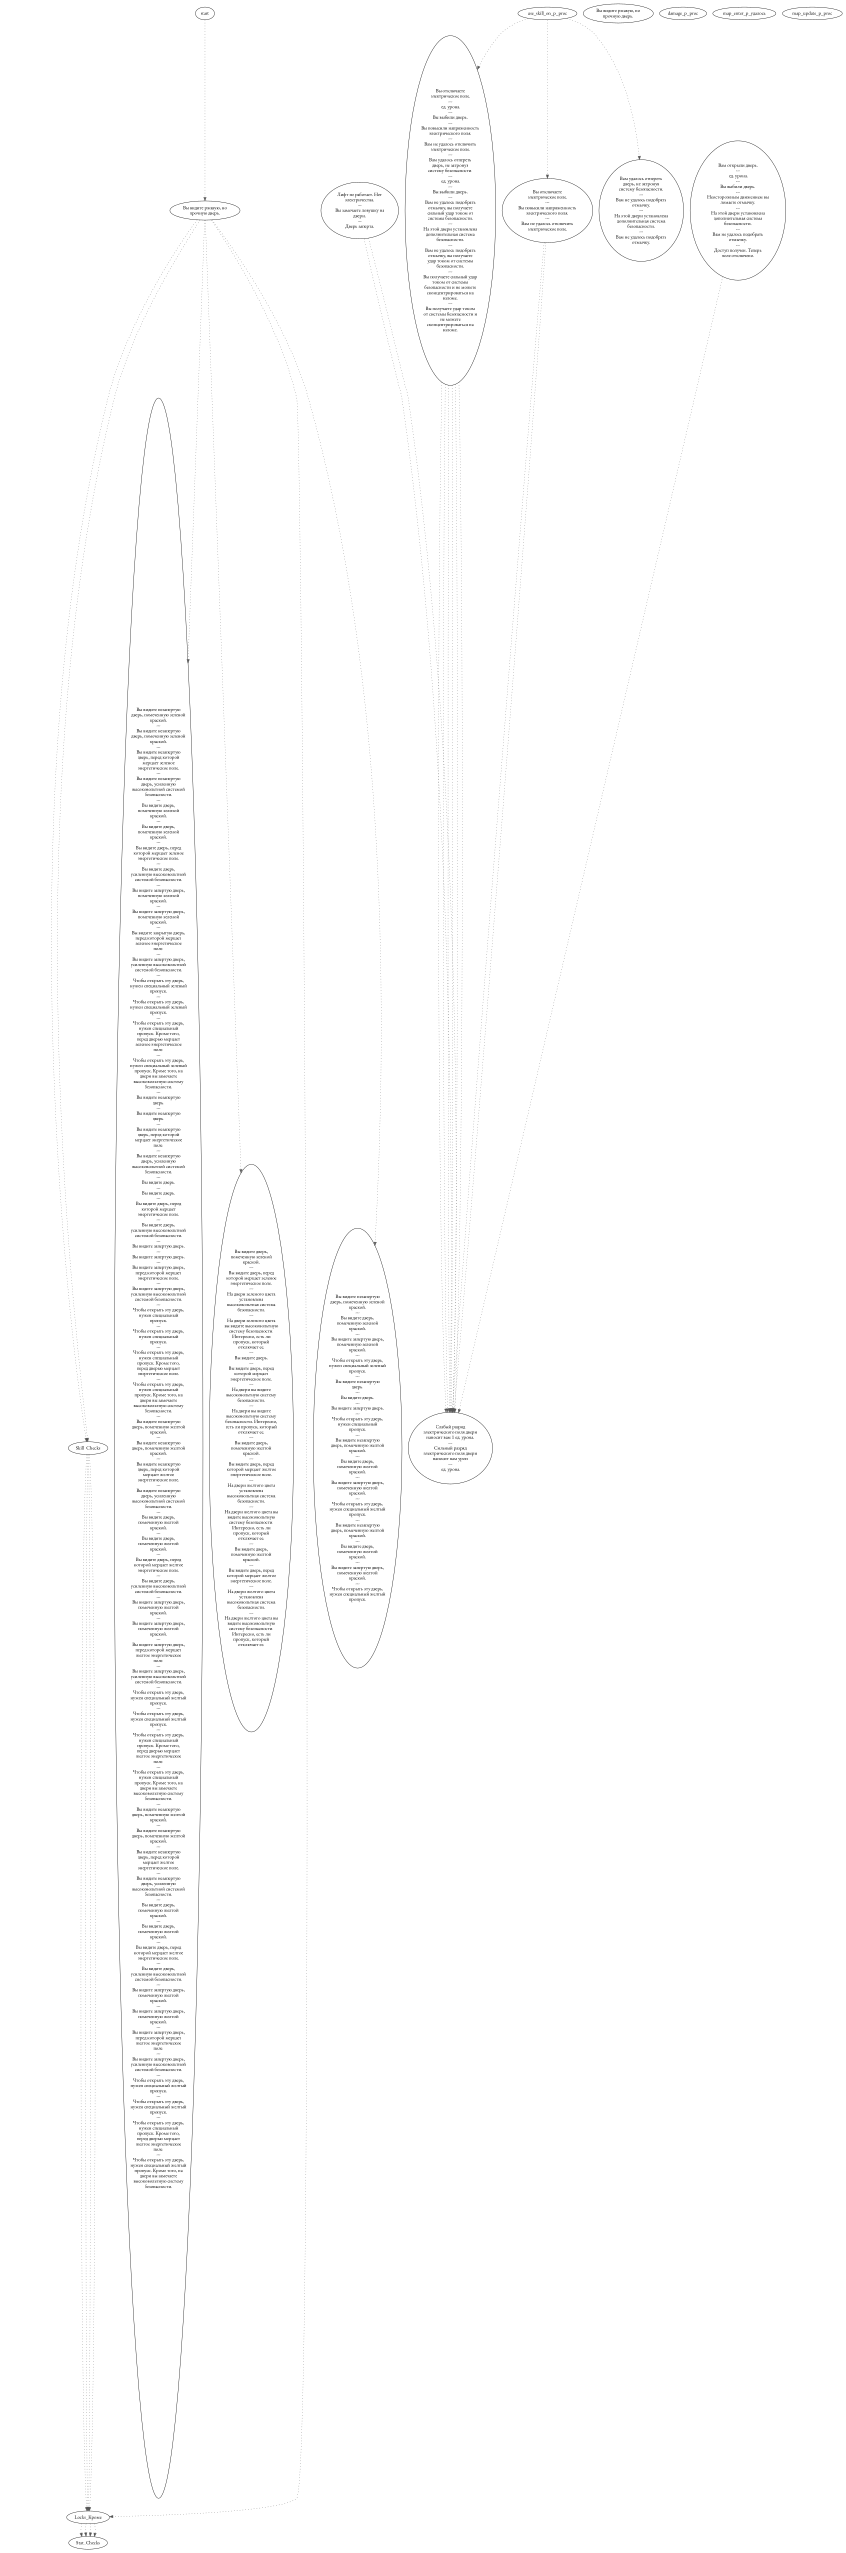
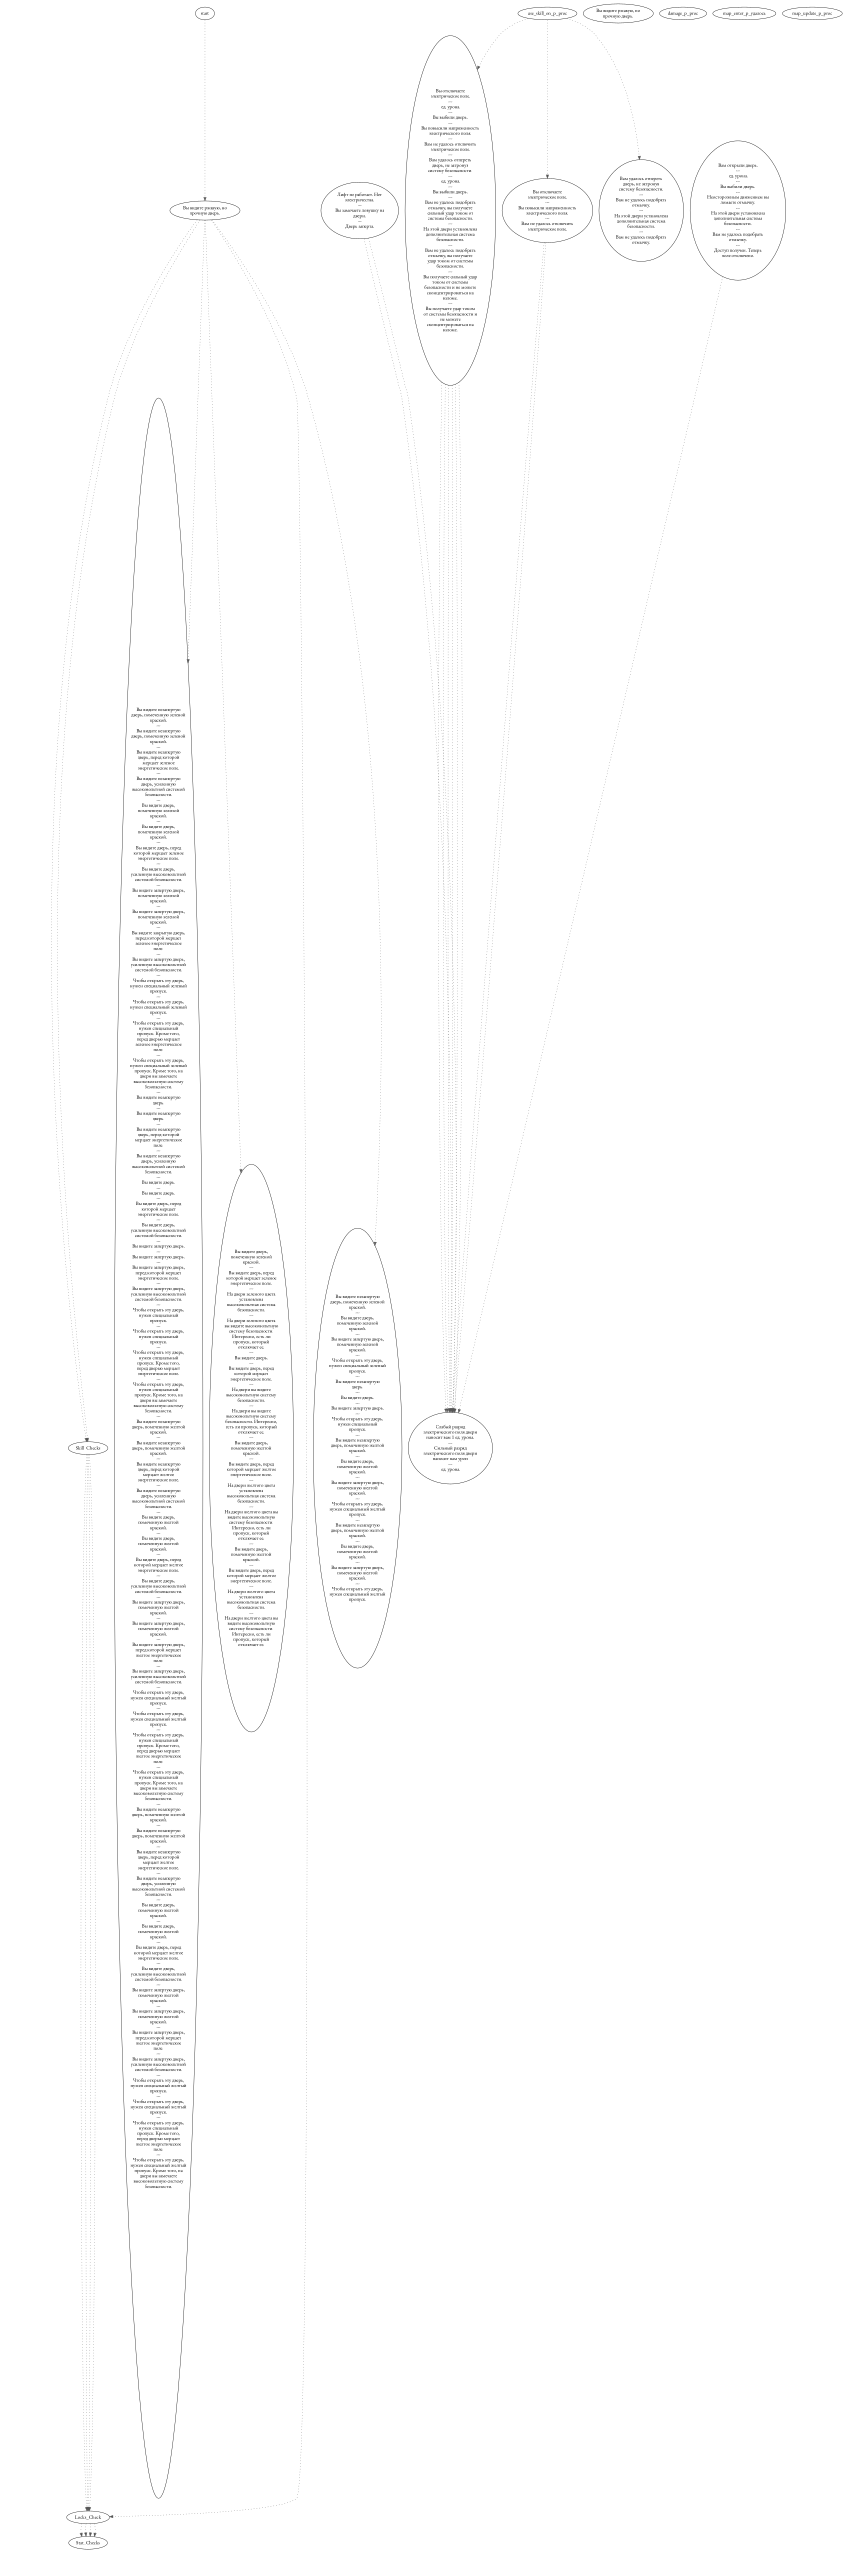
(88, 2517) -> (88, 2517)
